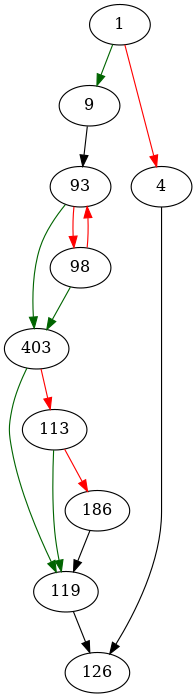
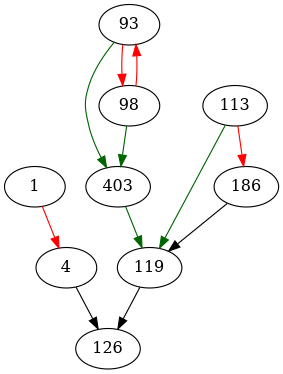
(90, 106) -> none
(44, 384) -> none
